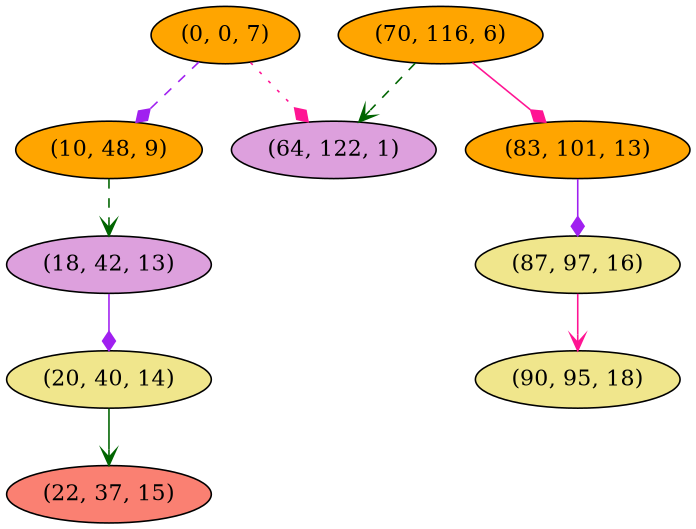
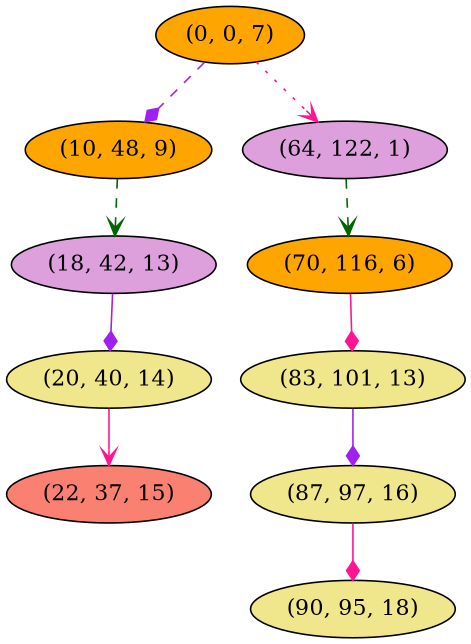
(273, 85) -> (281, 86)
(393, 87) -> (347, 199)
(578, 150) -> (353, 379)
(578, 314) -> (353, 542)
(109, 429) -> (109, 429)
